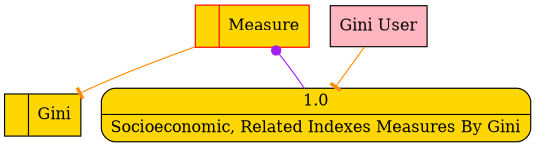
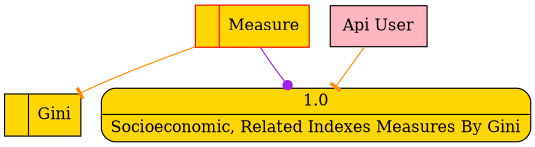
(379, 26) -> (379, 26)
(292, 71) -> (272, 64)
